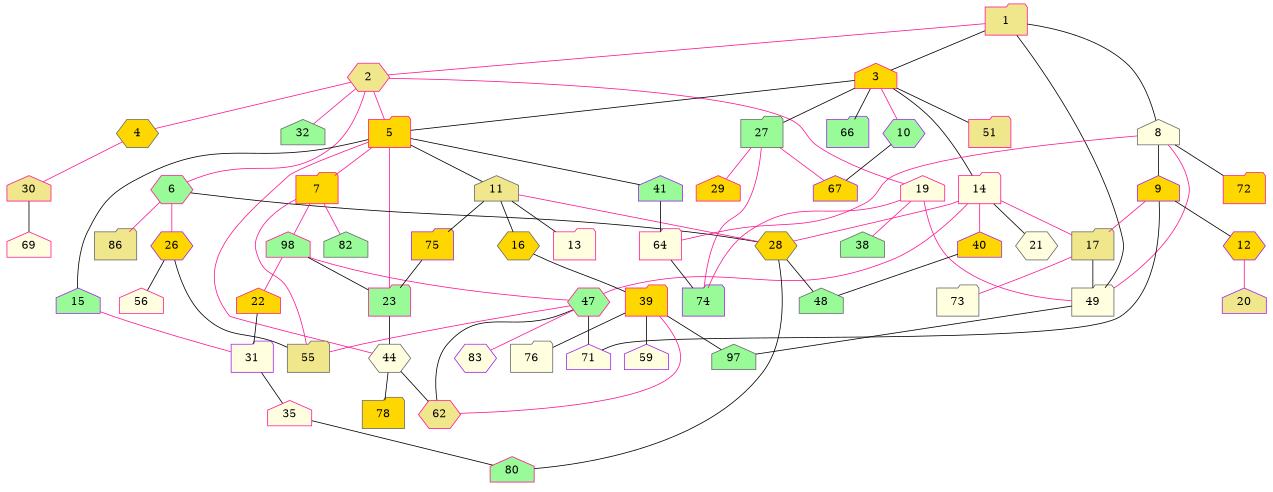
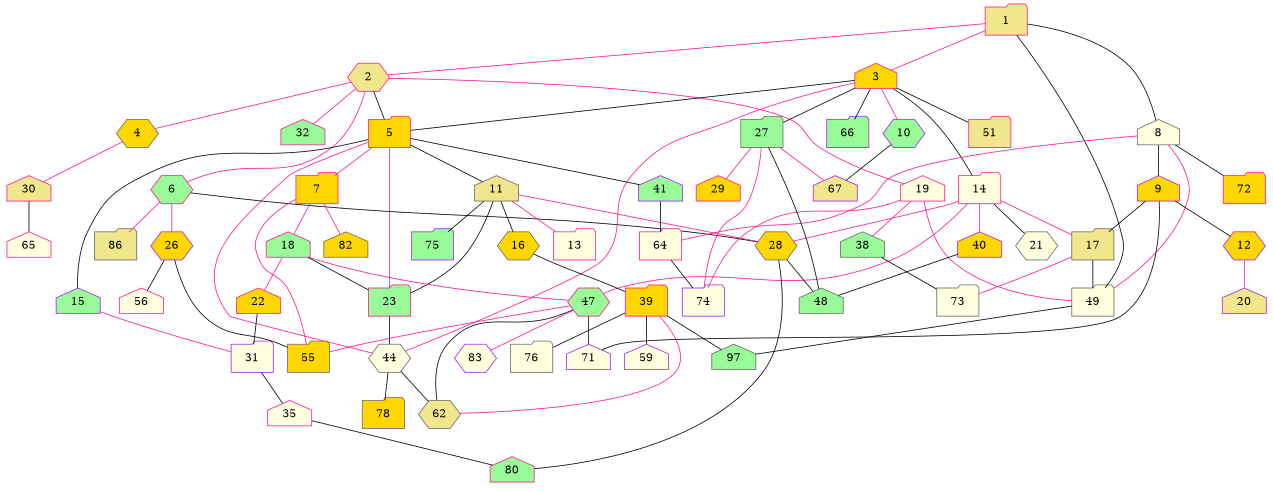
(938, 50) -> (938, 50)
(379, 105) -> (379, 105)
(303, 133) -> (303, 133)
(835, 190) -> (835, 190)
none -> (619, 204)
none -> (795, 206)
(529, 213) -> (529, 213)
(1127, 217) -> (1127, 217)
(29, 246) -> (29, 246)
(288, 246) -> (288, 246)
(346, 246) -> (346, 246)
(433, 246) -> (433, 246)
(411, 274) -> (463, 257)
none -> (913, 276)
(703, 302) -> (703, 302)
(308, 358) -> (308, 358)
(440, 414) -> (440, 414)
